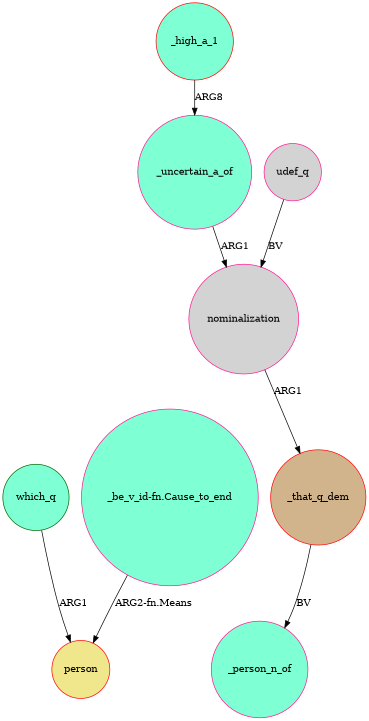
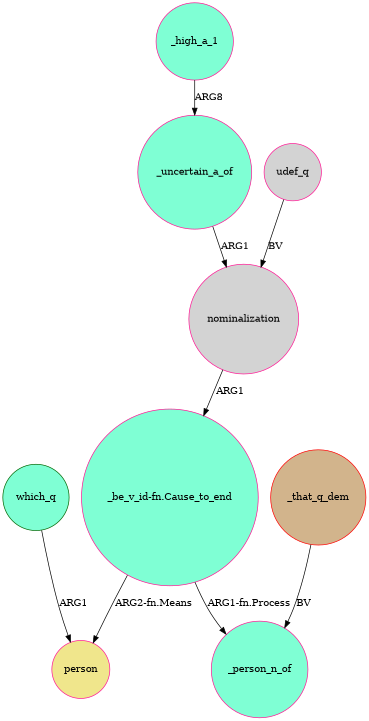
(195, 41) -> (195, 41)
(281, 408) -> (215, 390)
none -> (207, 606)
(81, 669) -> (81, 669)
